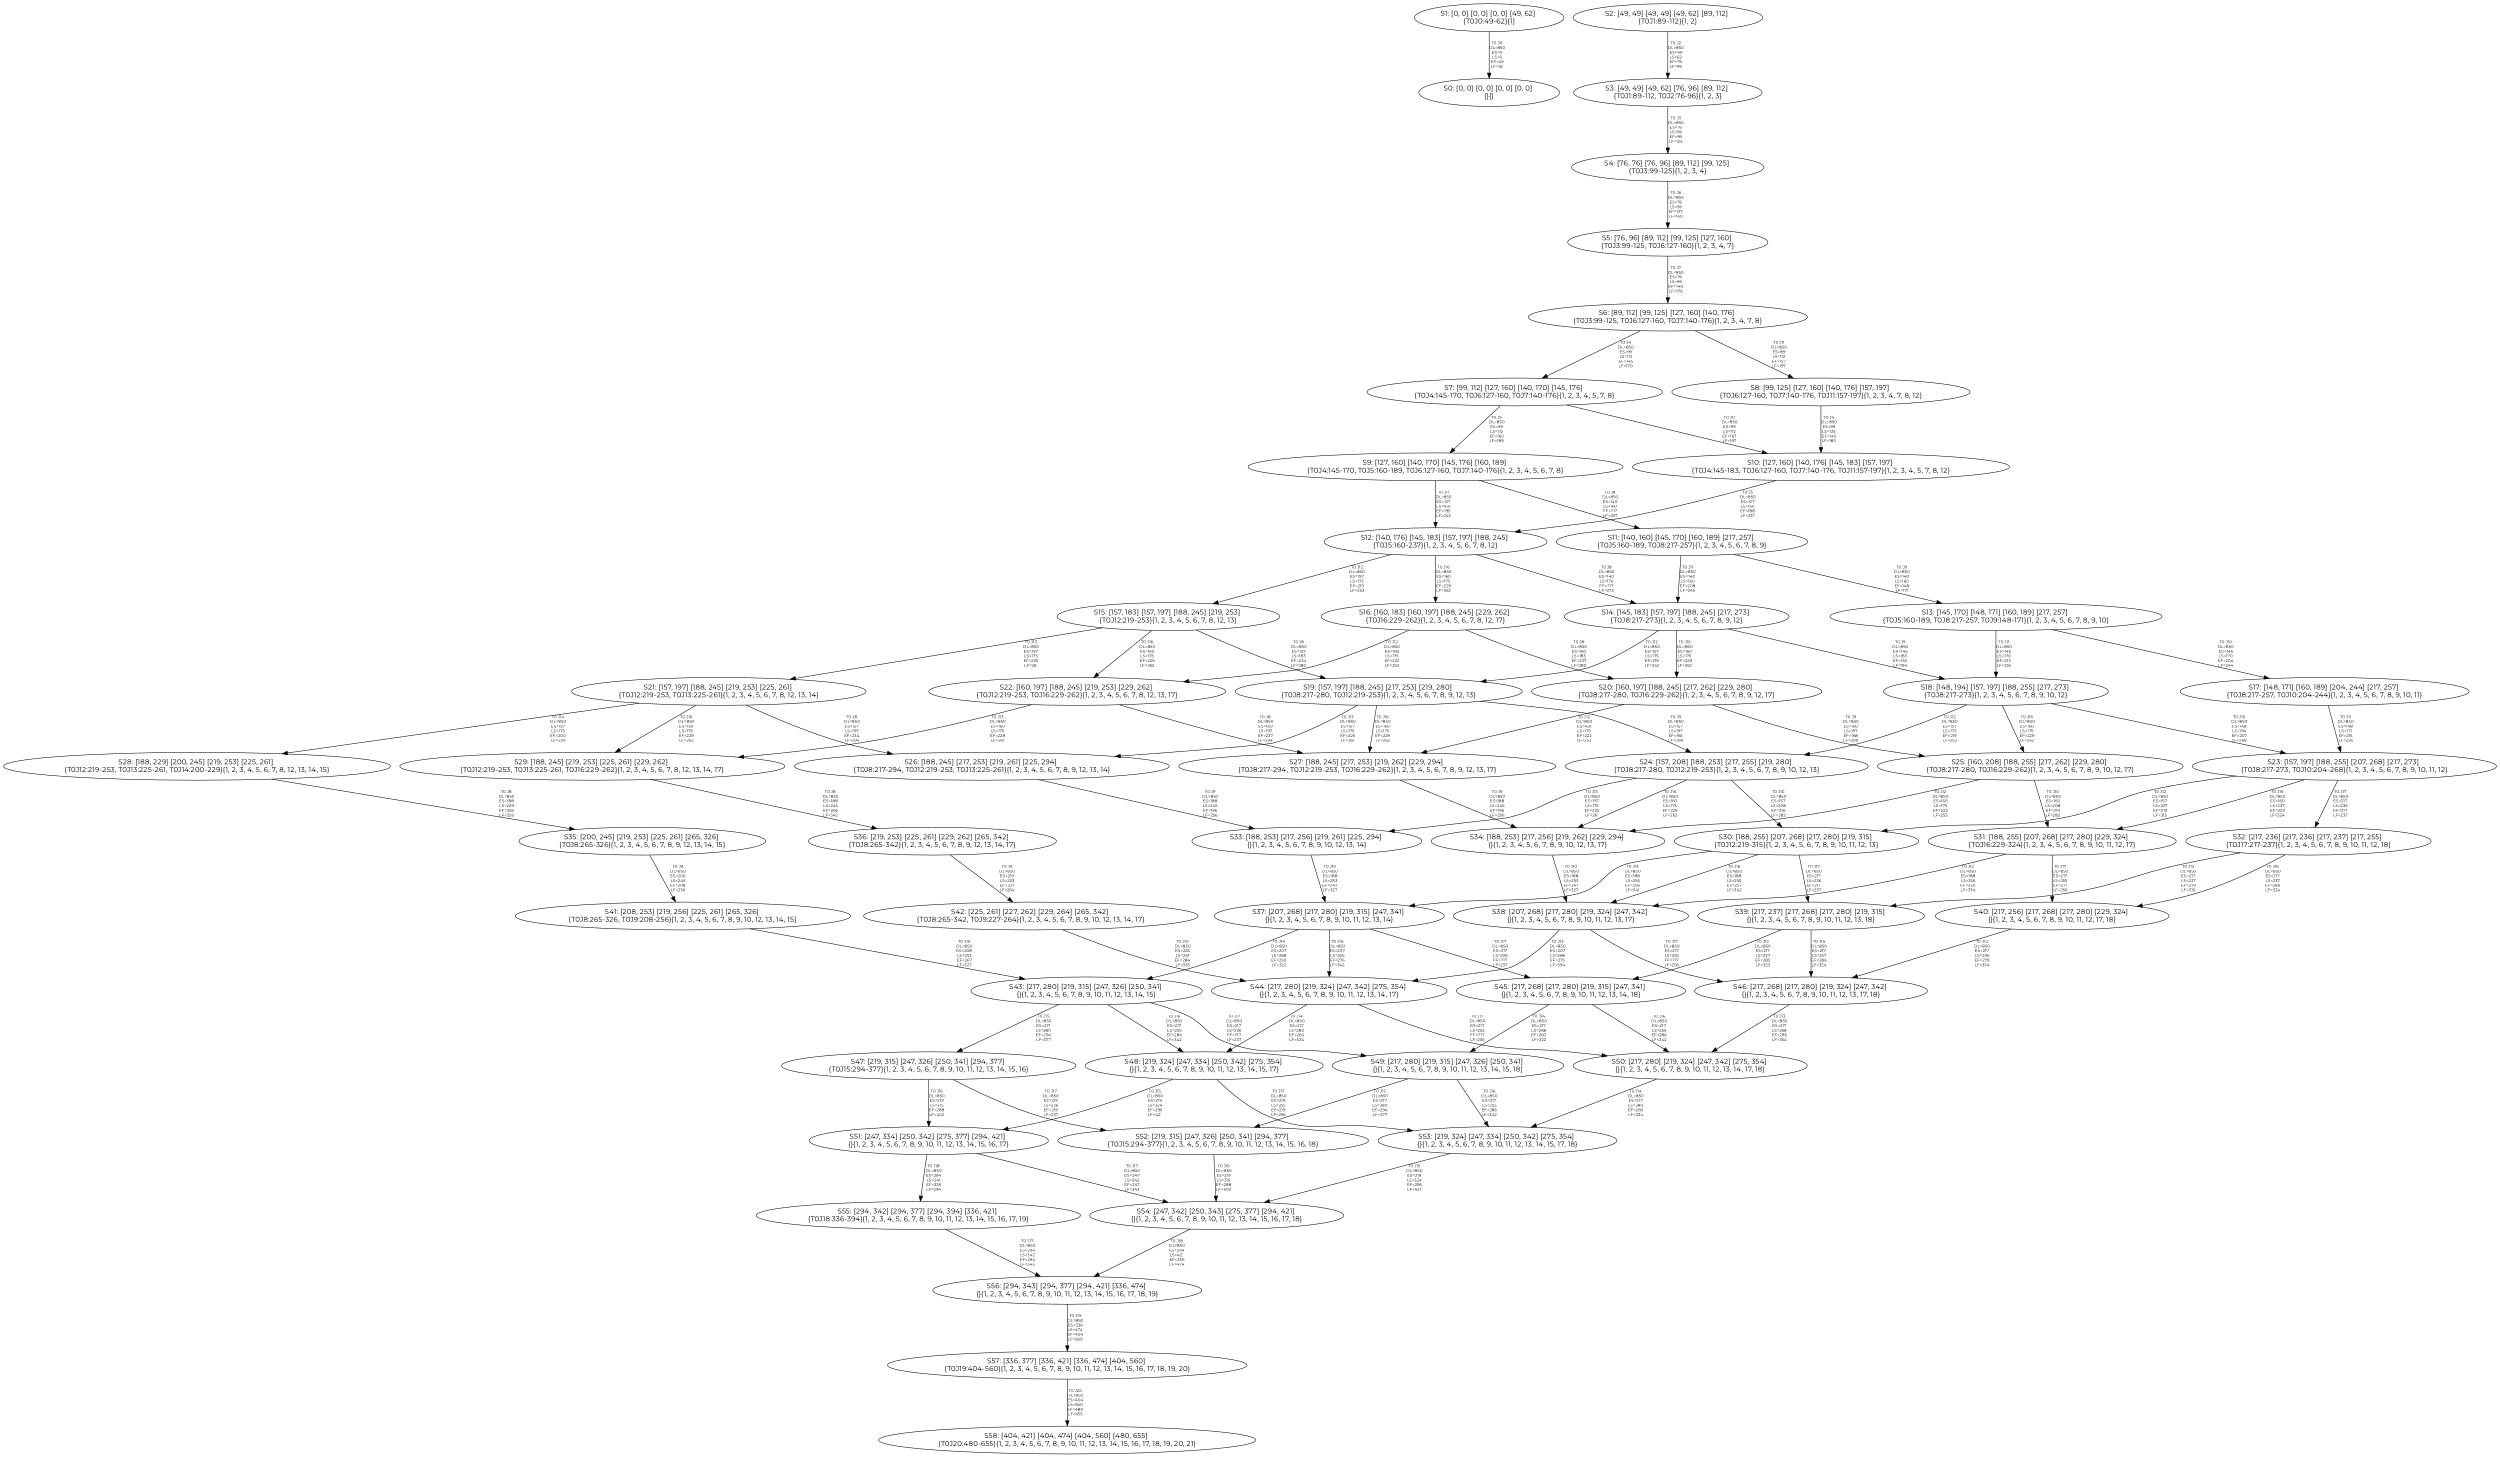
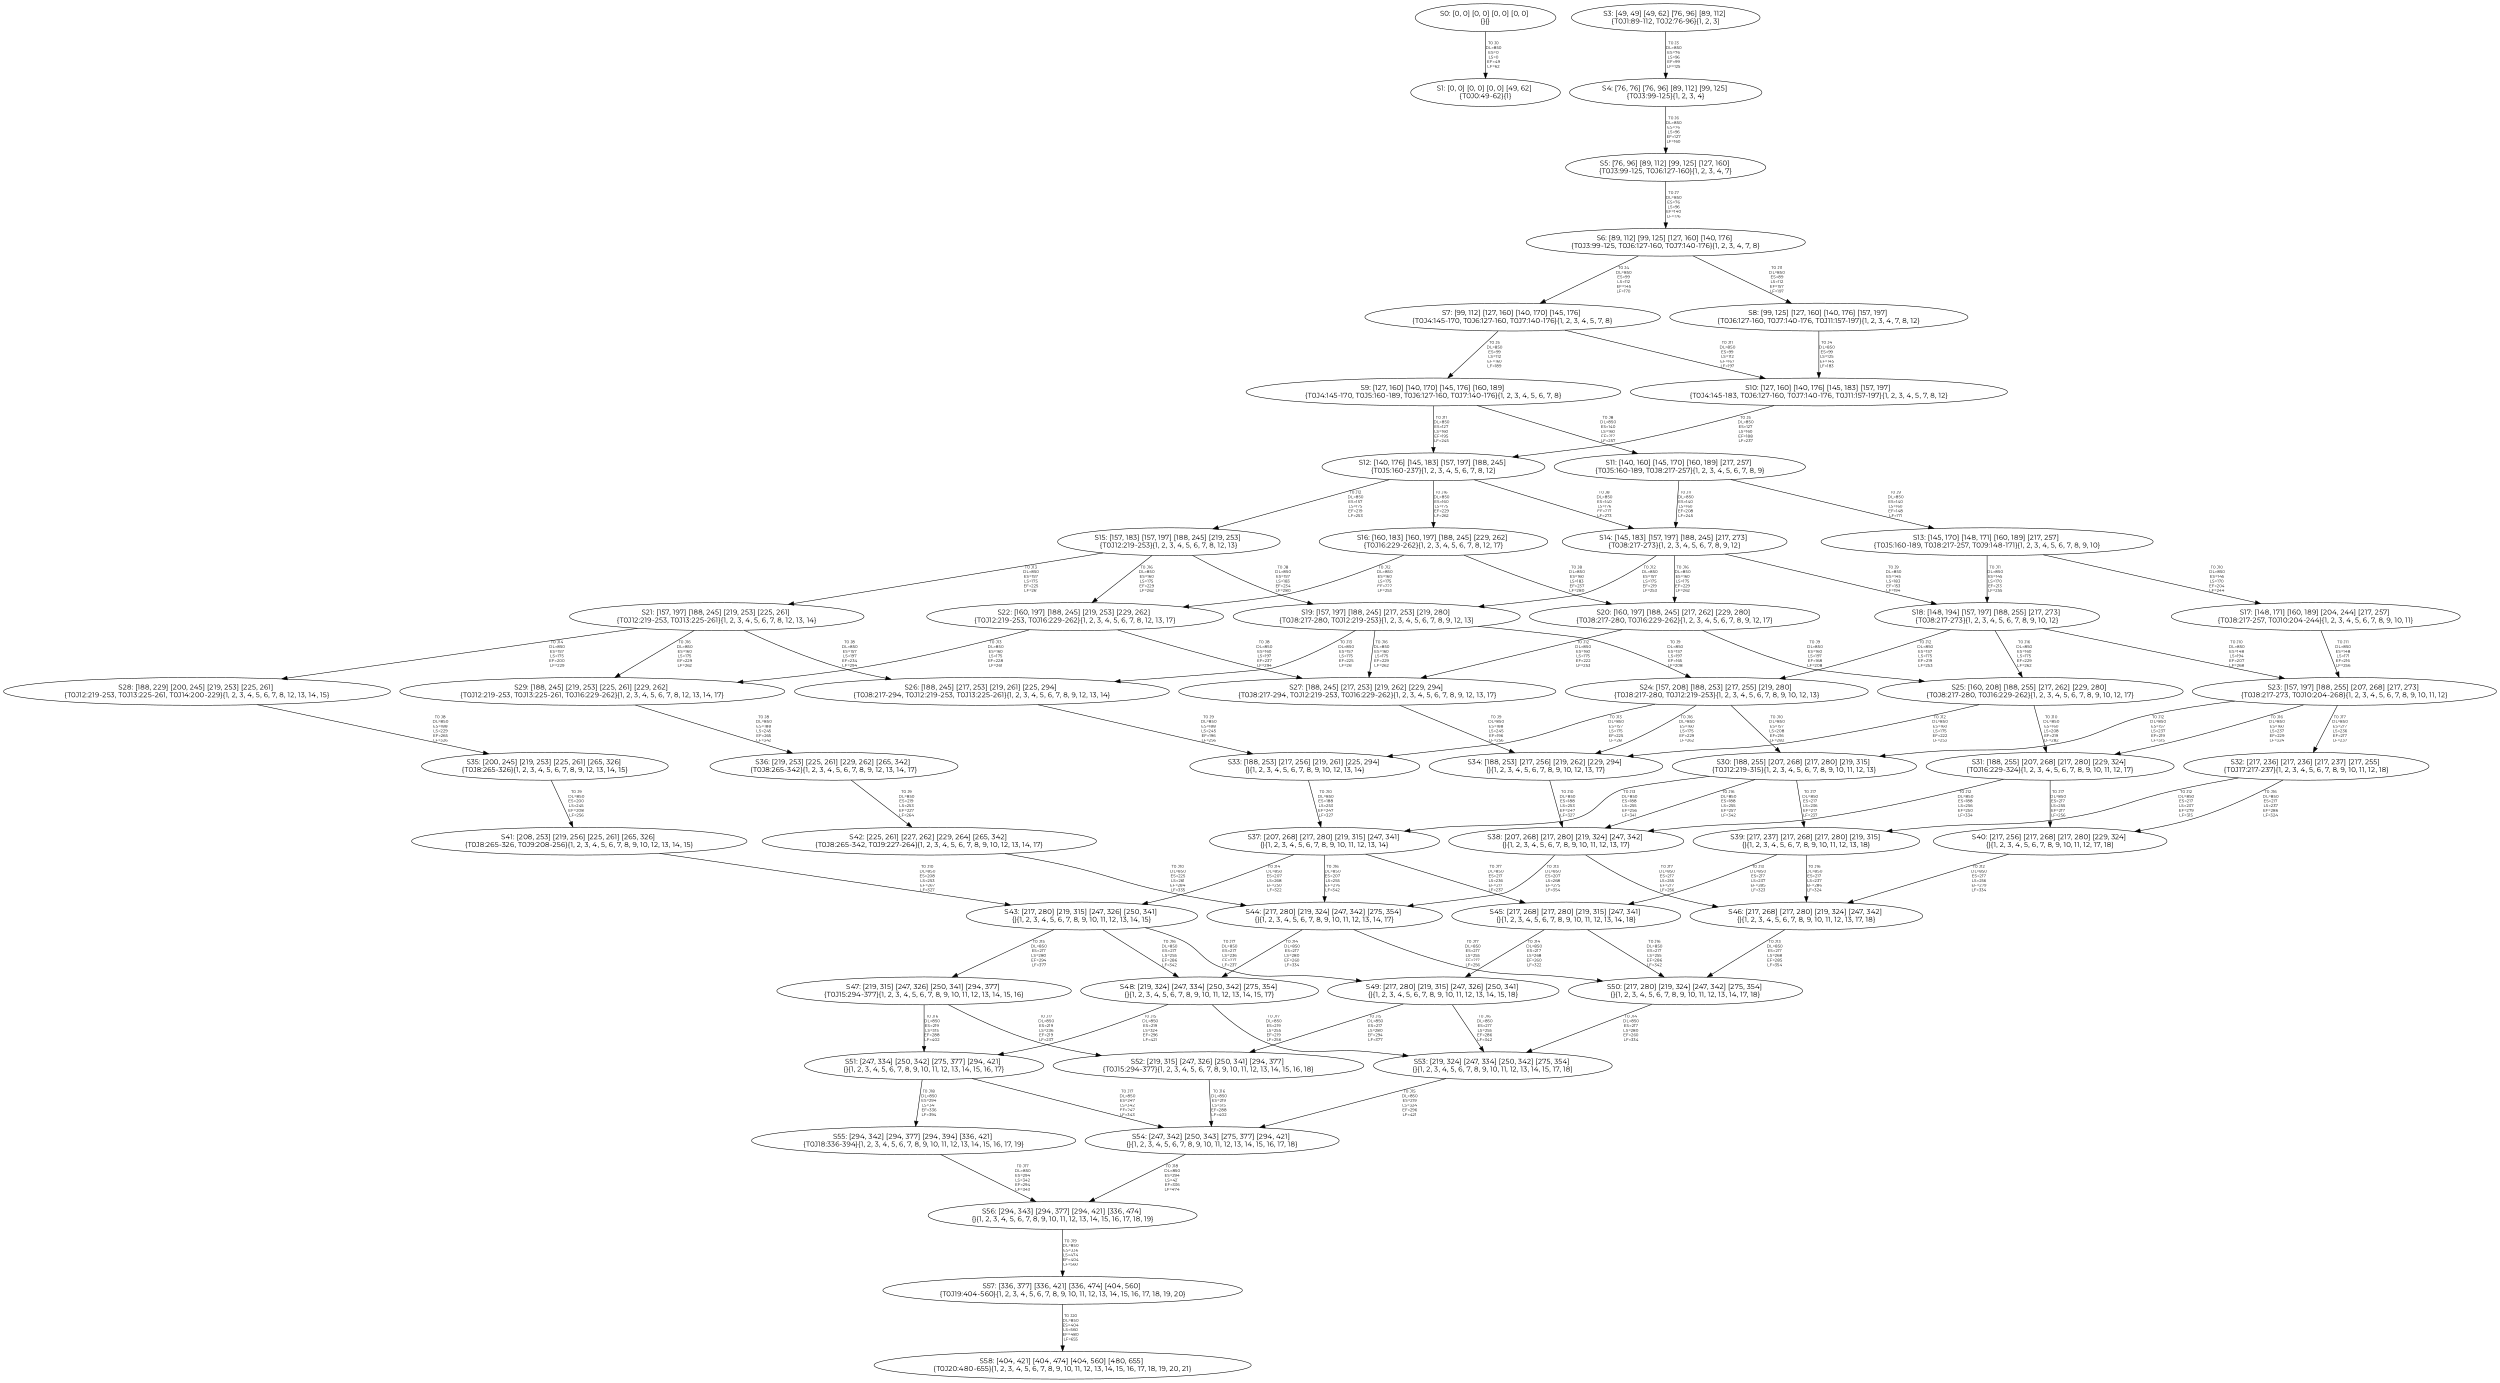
(1668, 18) -> none
(1489, 52) -> (1486, 52)
